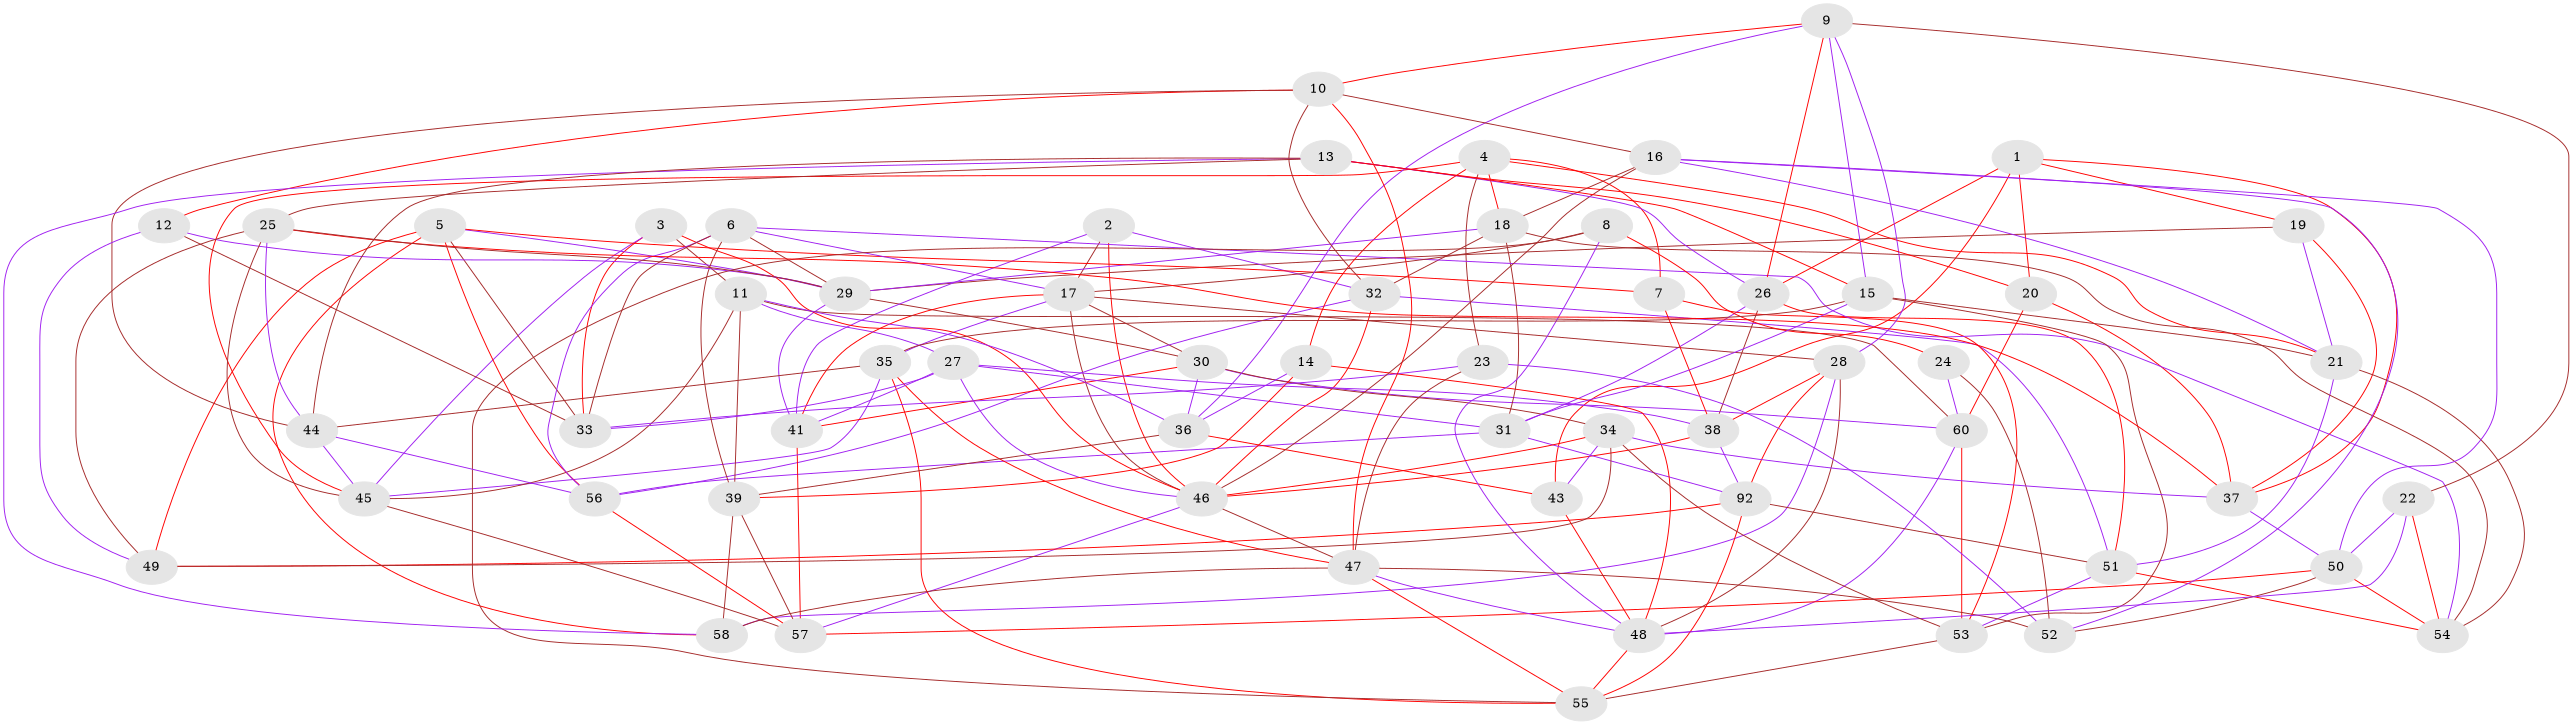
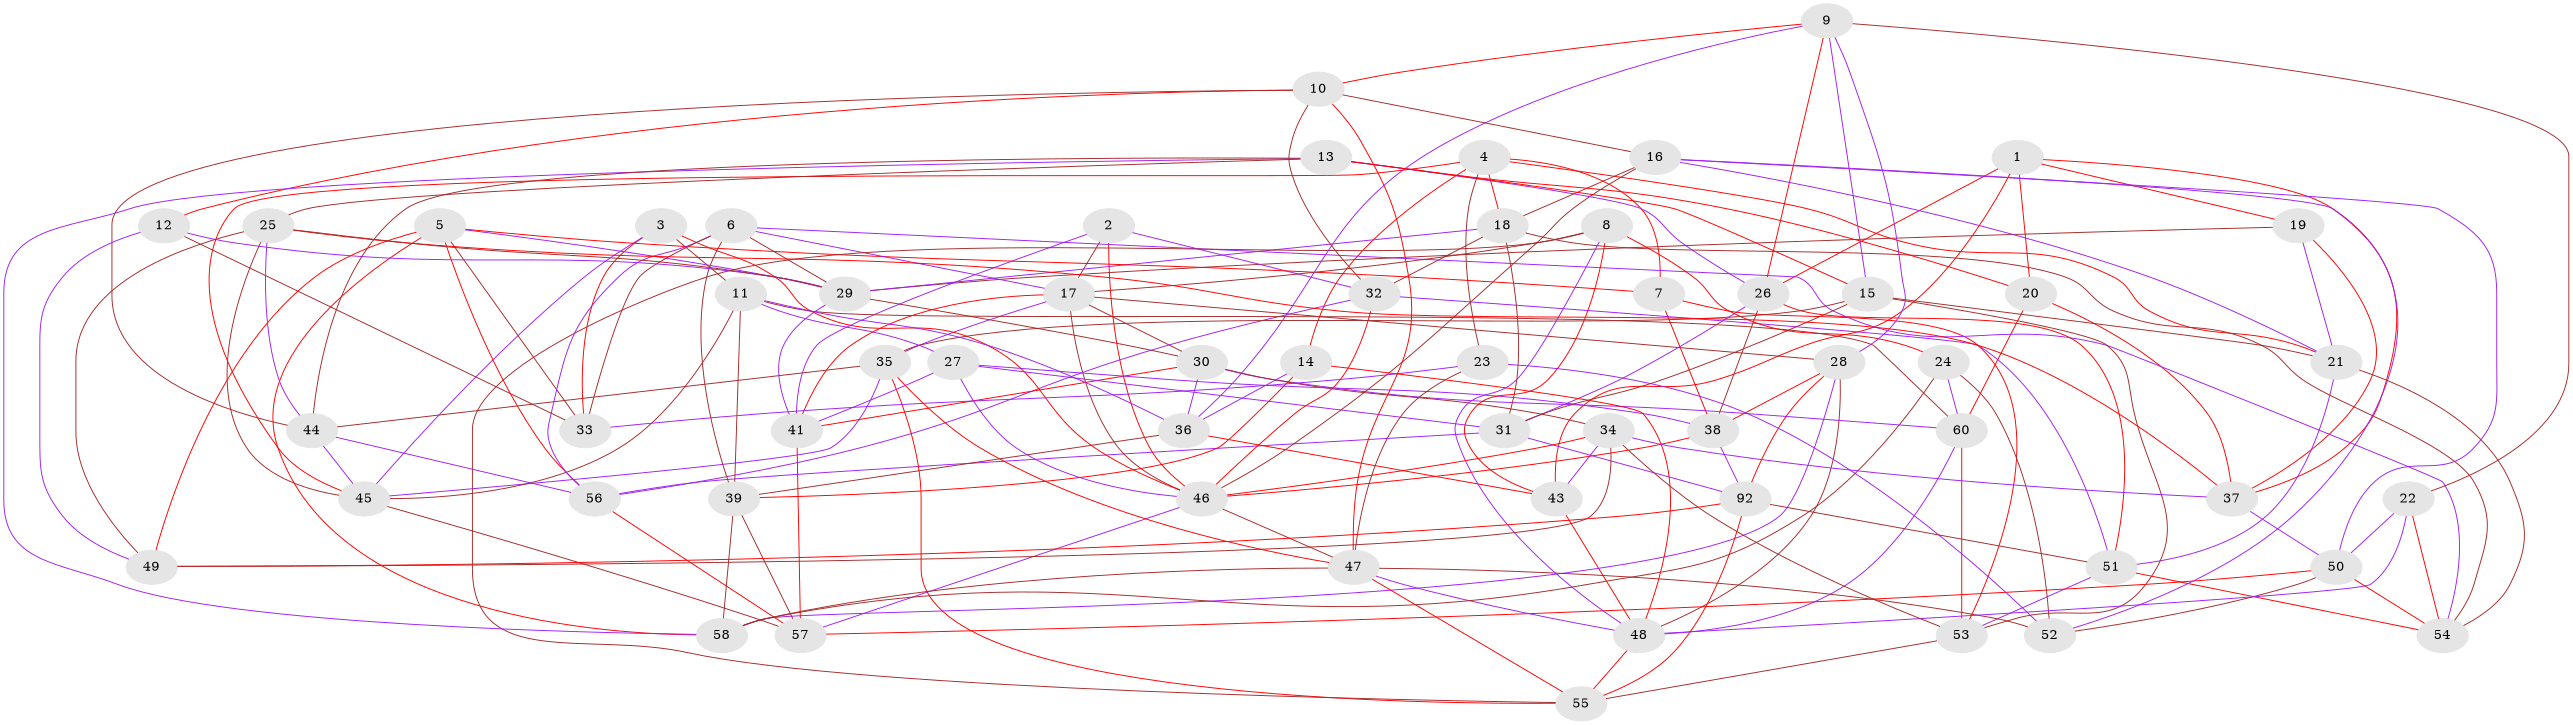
(1697, 367) -> (1697, 367)
none -> (1541, 385)
(815, 404) -> none
none -> (1374, 606)
